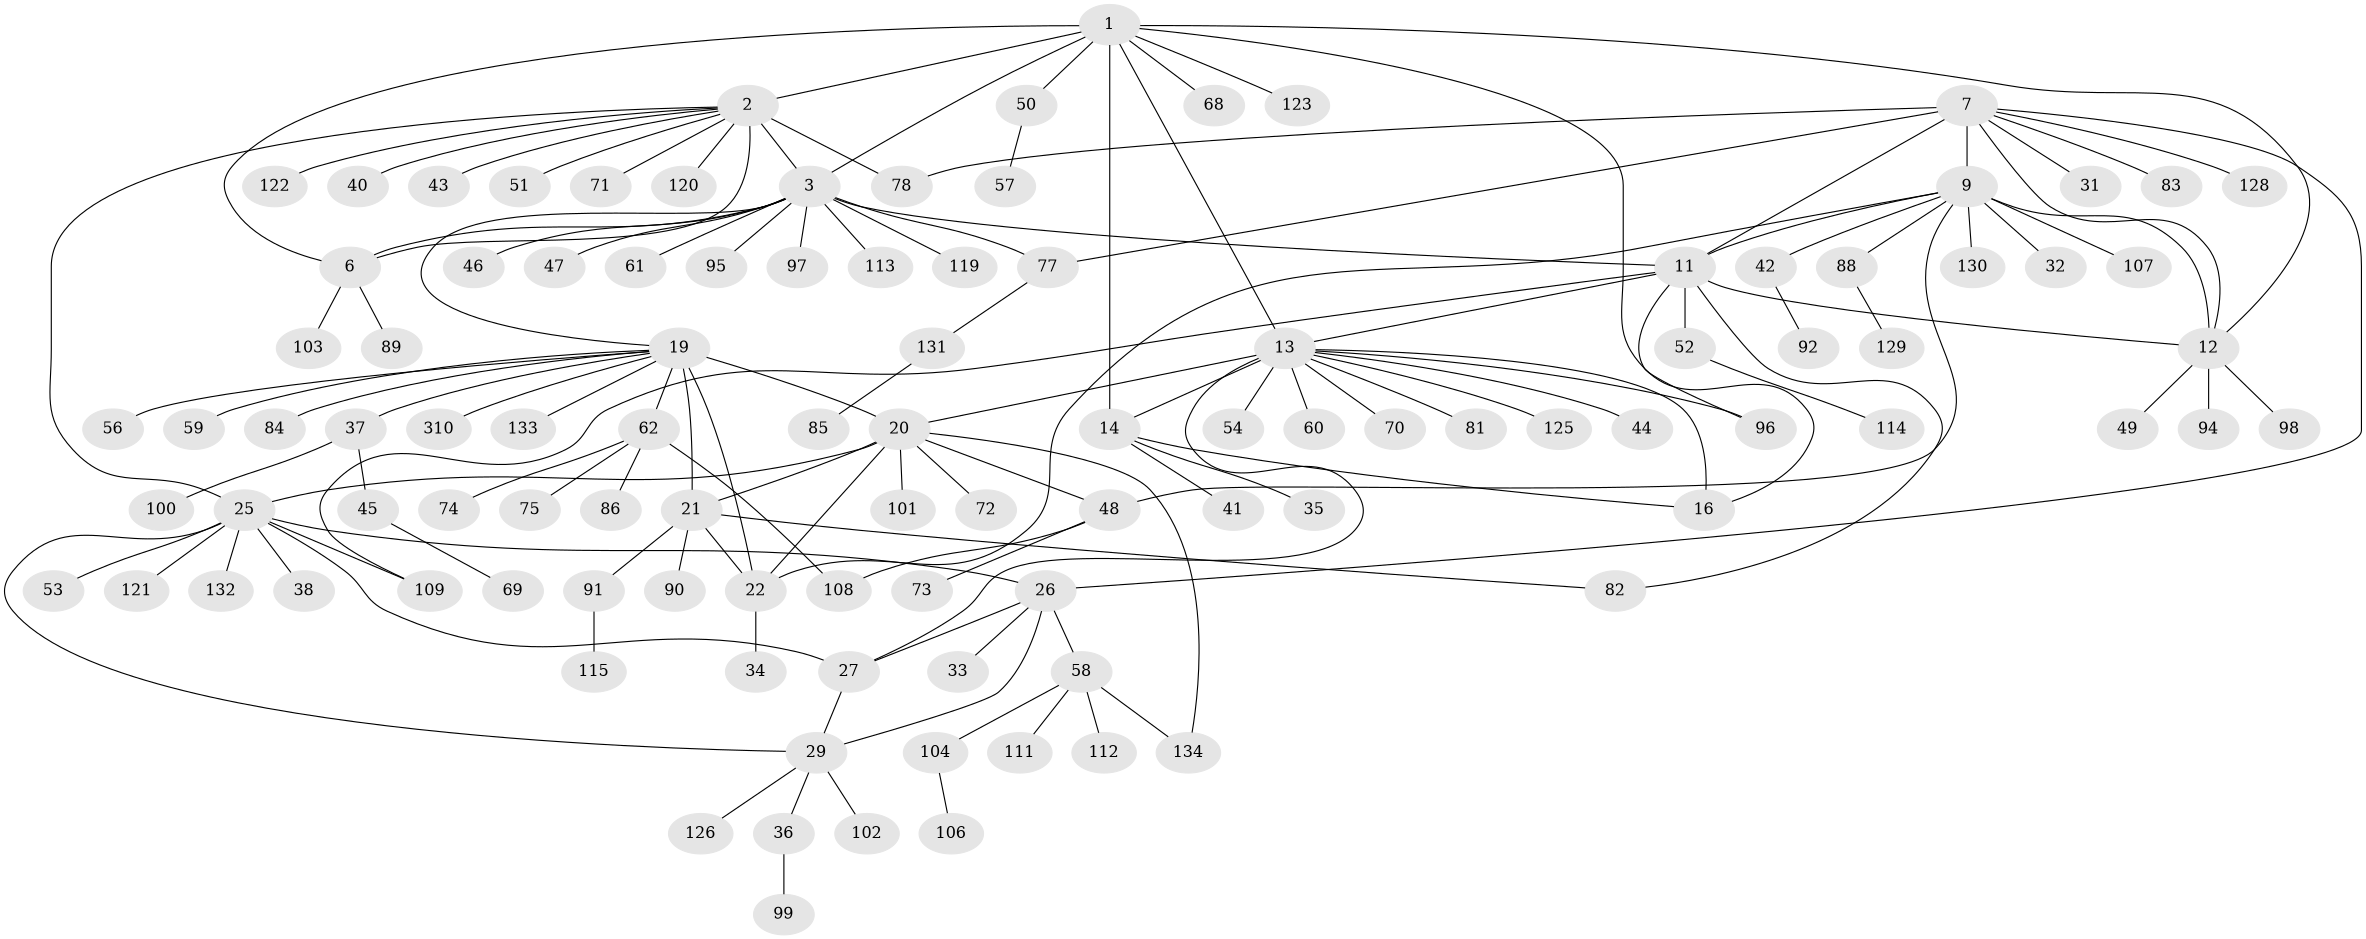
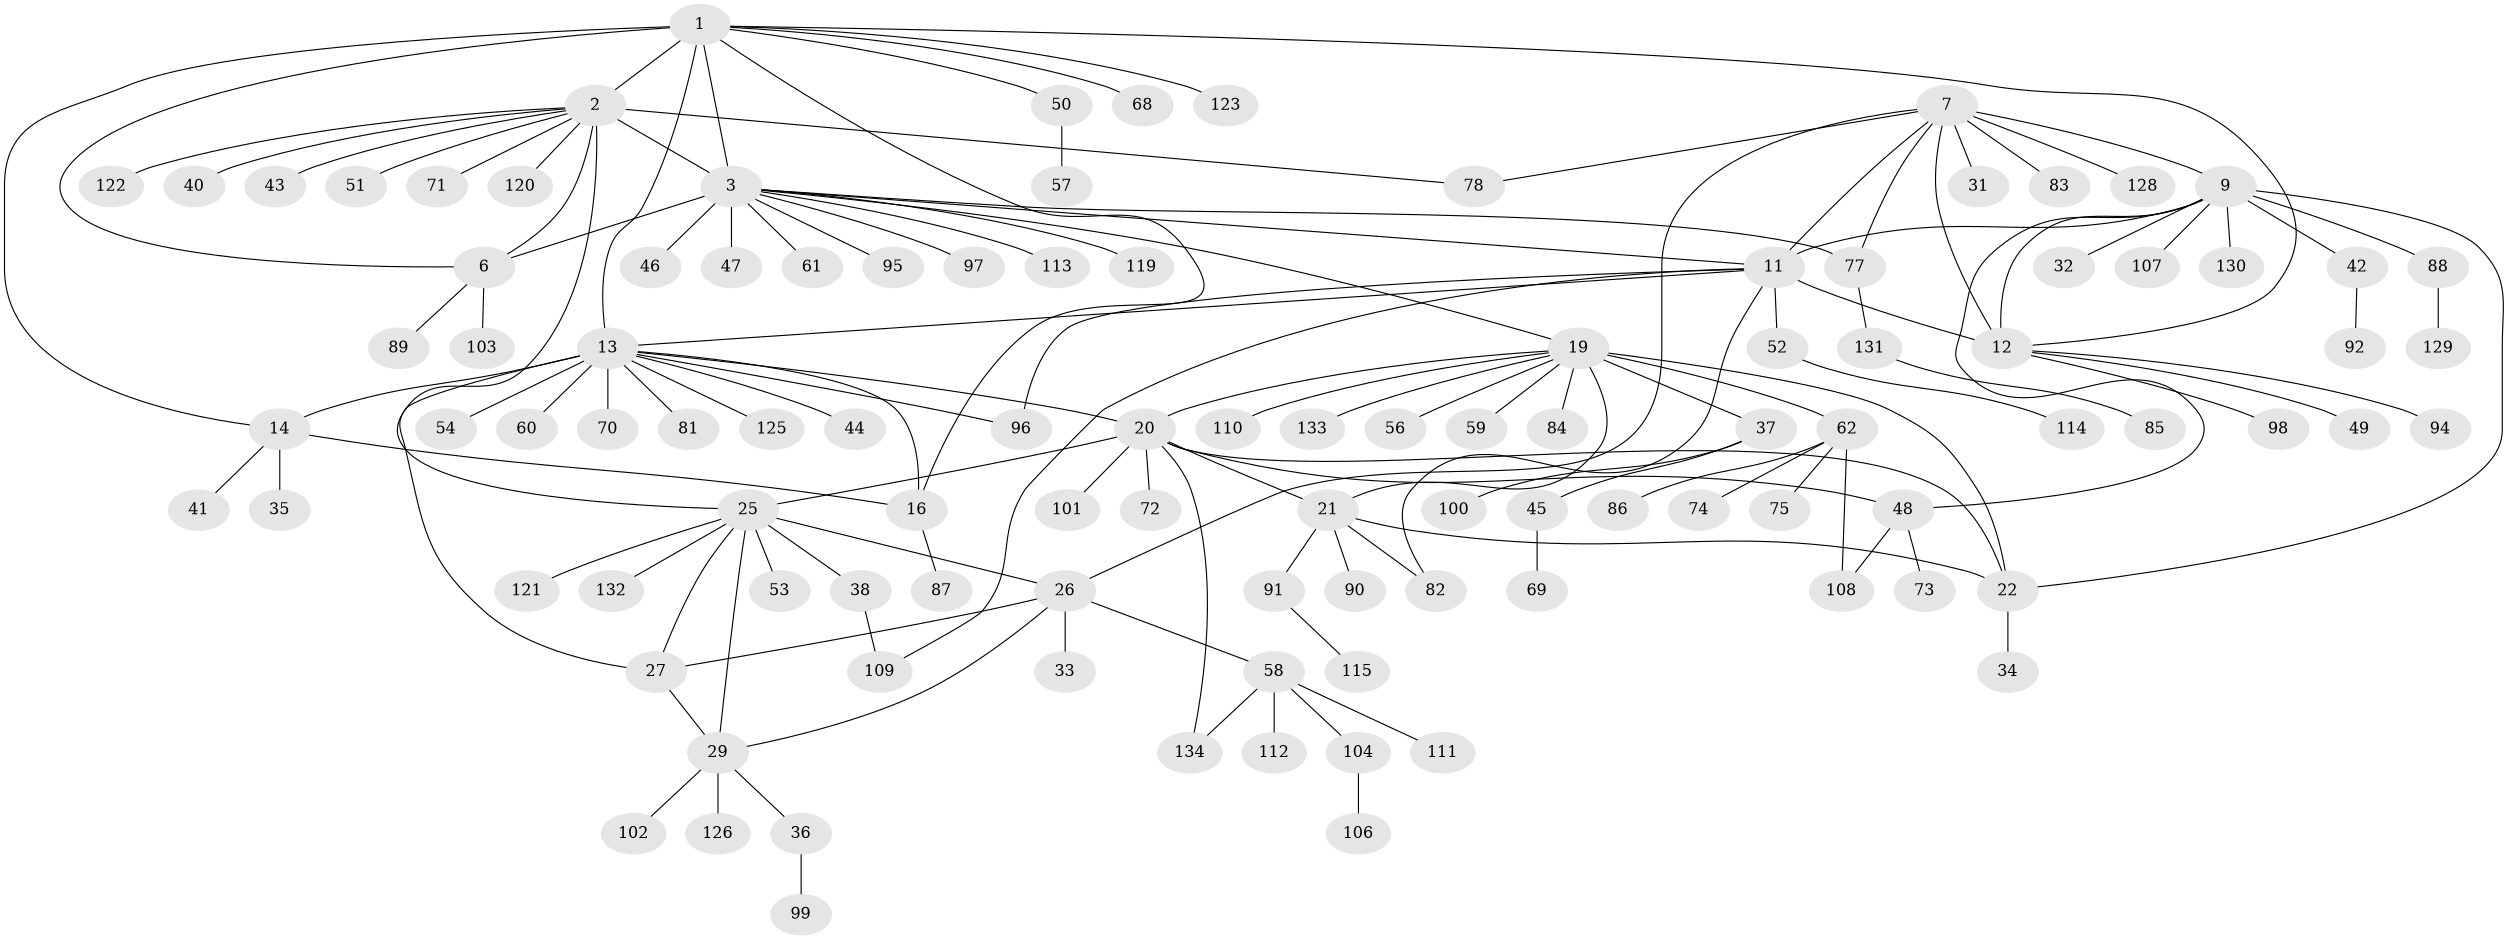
(439, 429) -> (1228, 429)
(337, 550) -> (869, 626)
none -> (942, 591)
